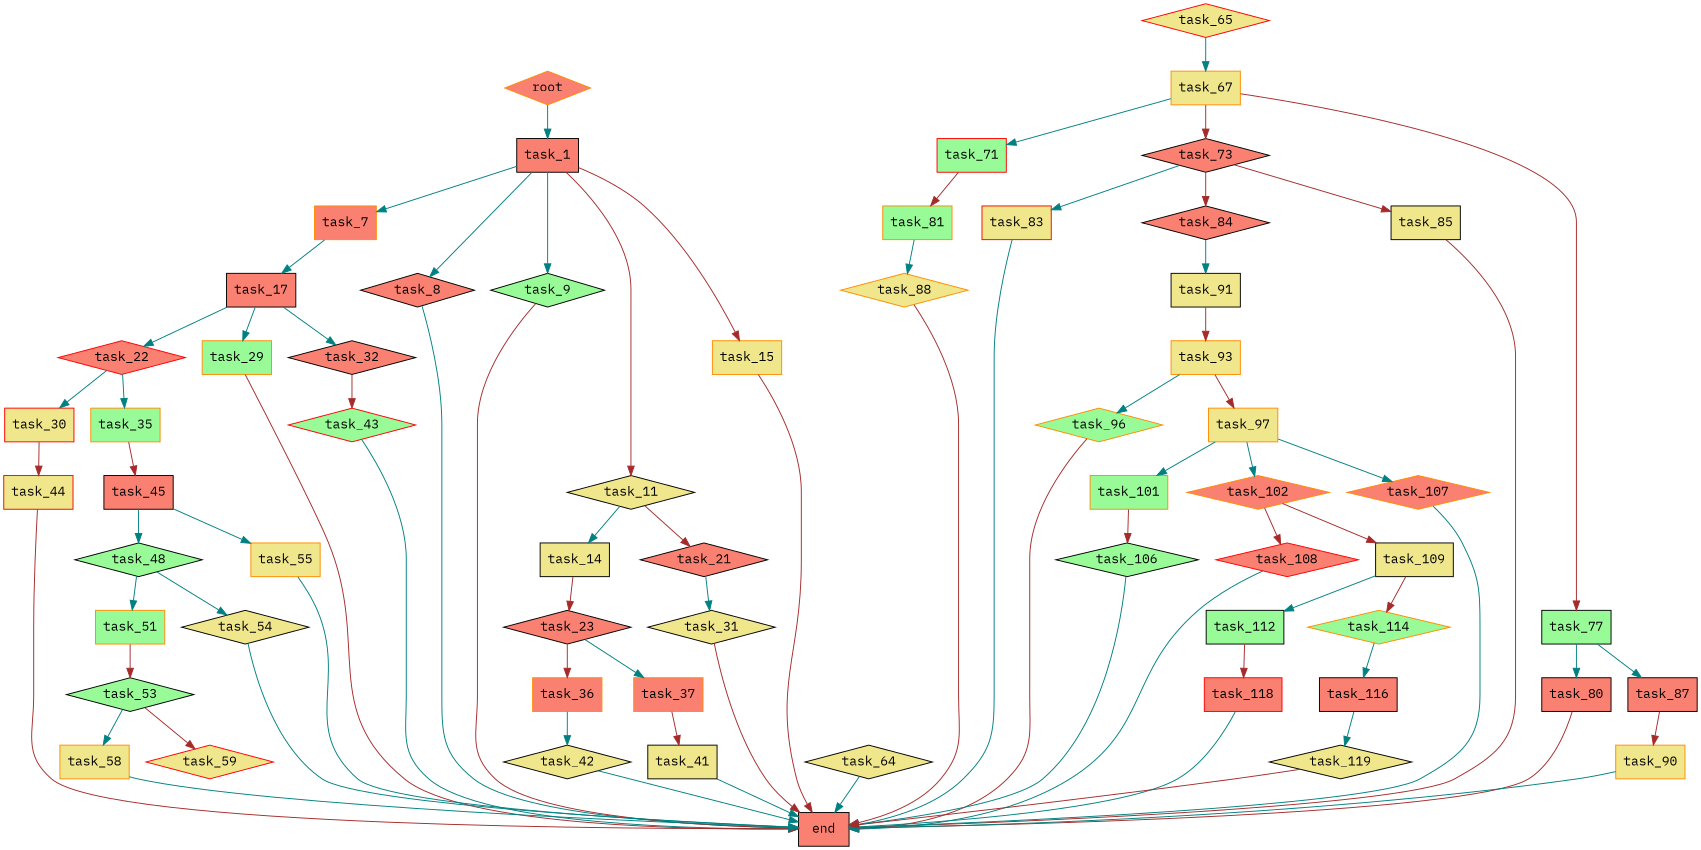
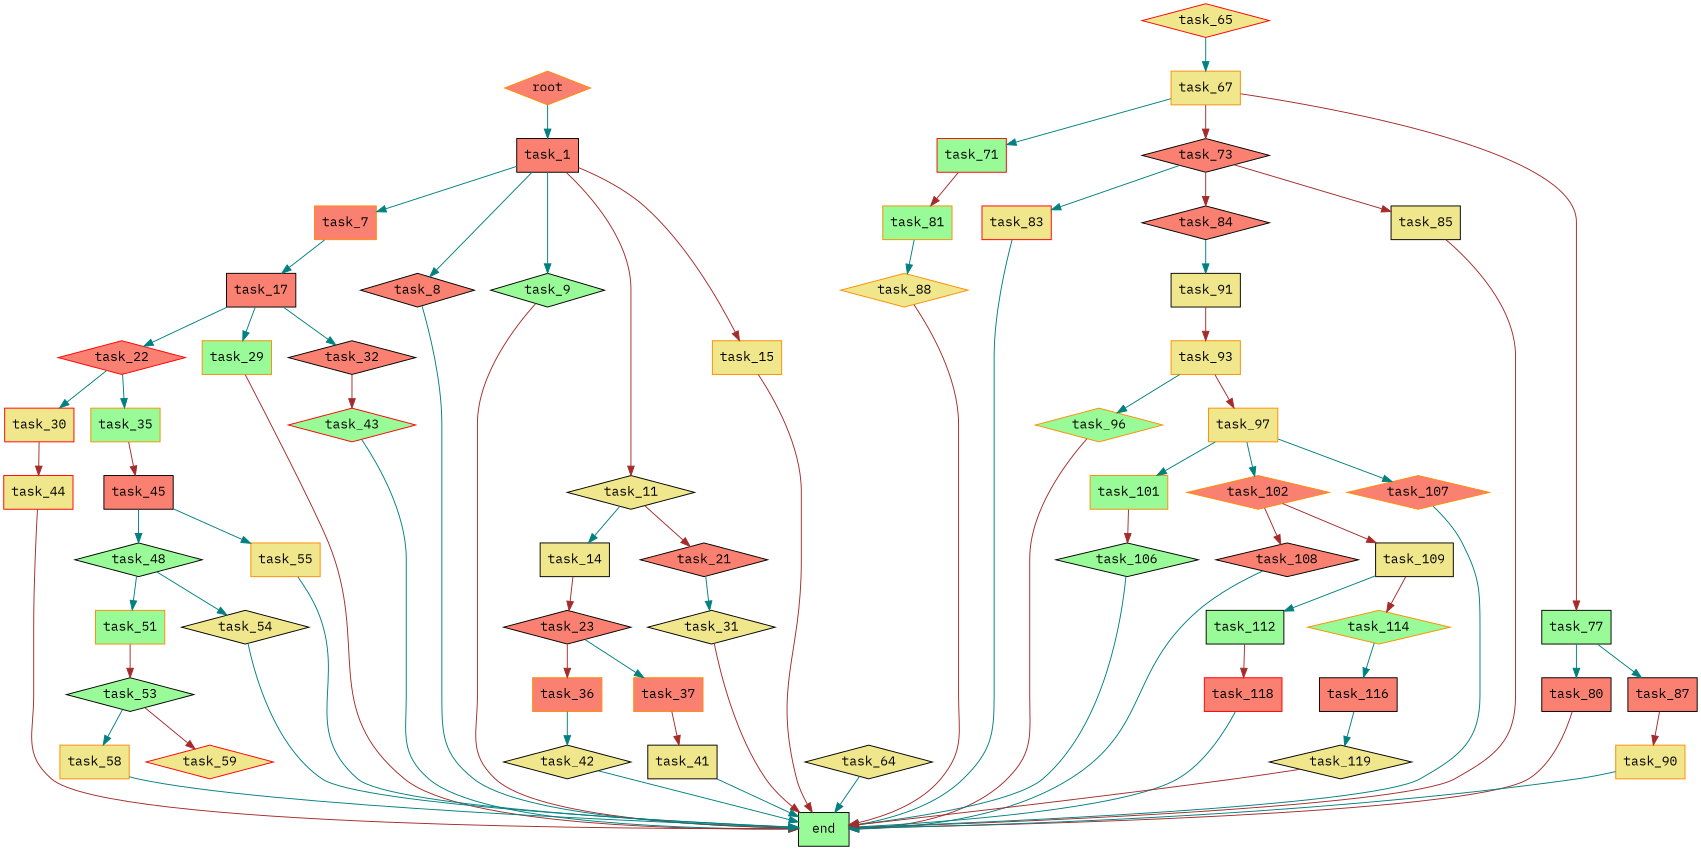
(1287, 560) -> (1287, 560)
(824, 829) -> (824, 829)
